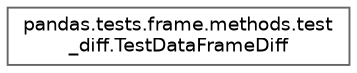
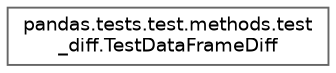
(179, 36) -> (168, 36)
